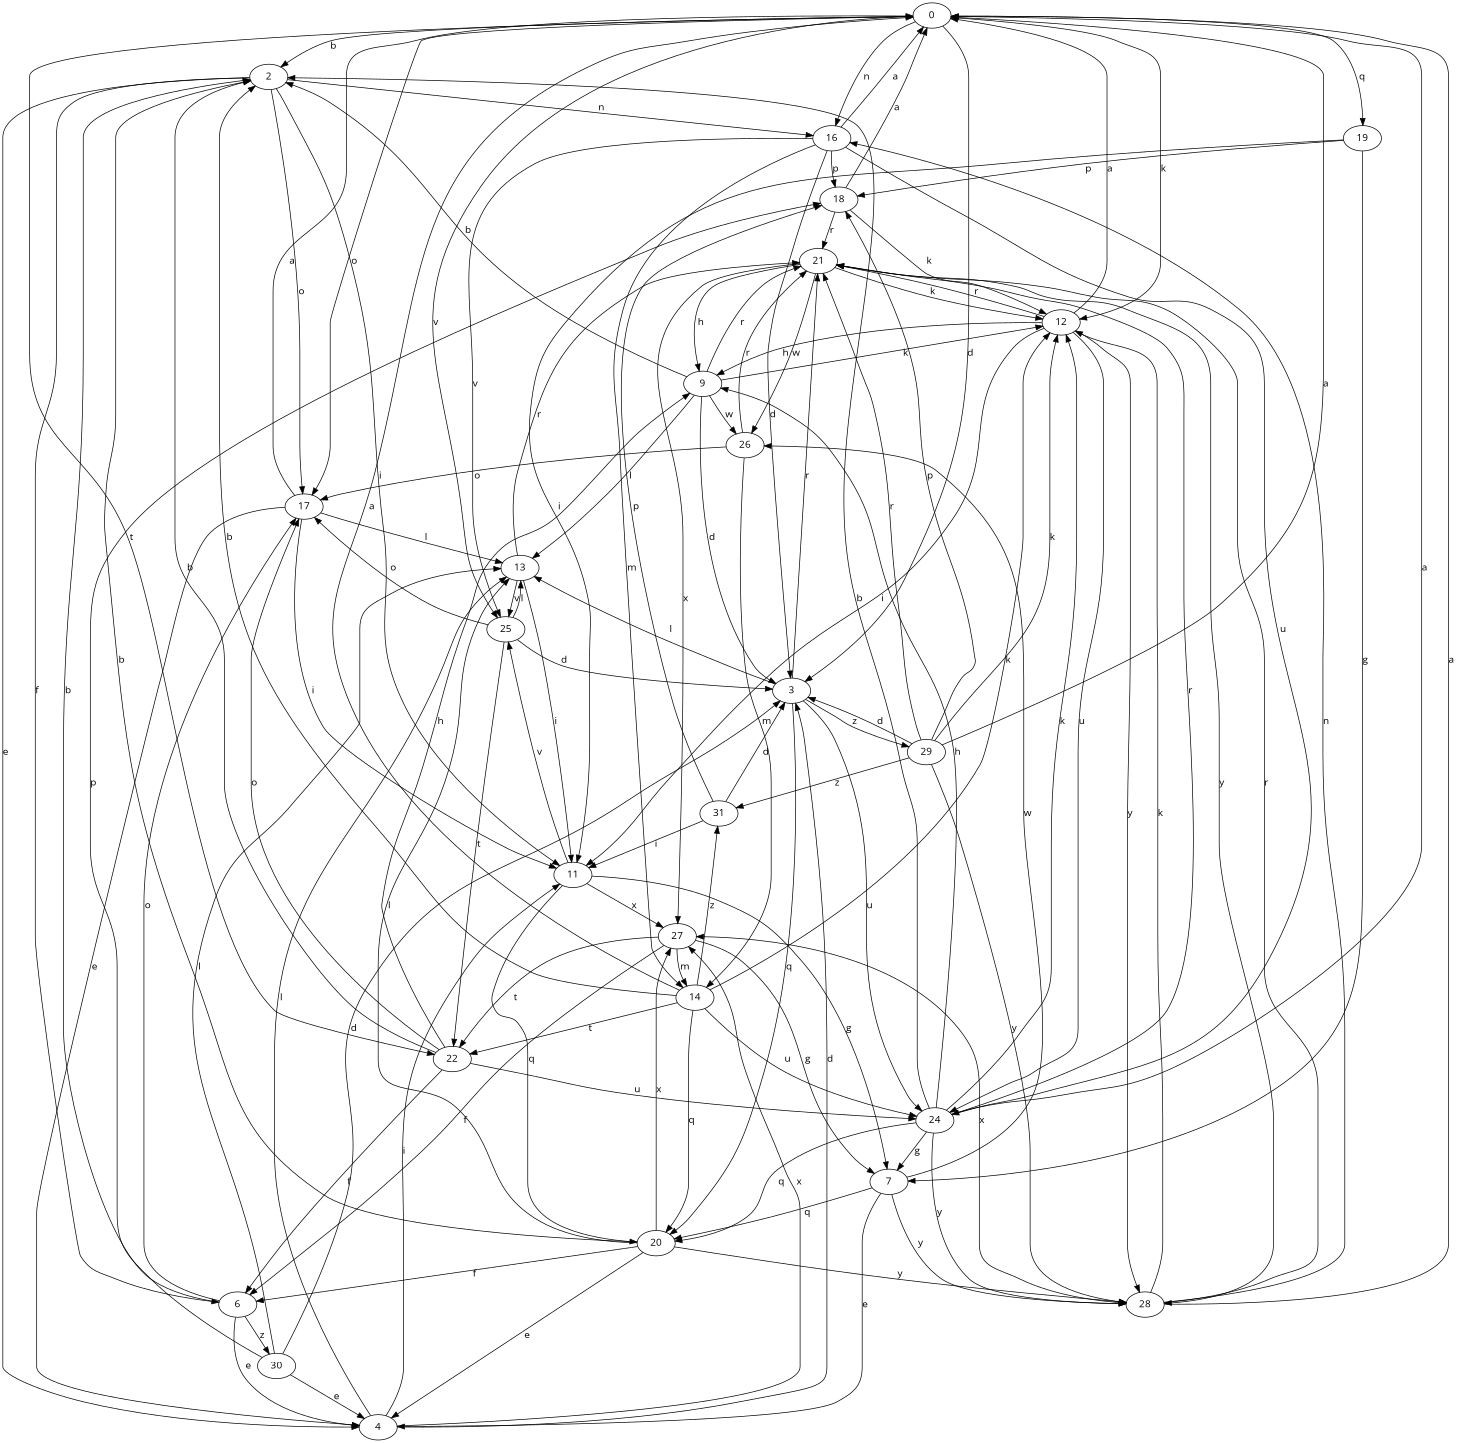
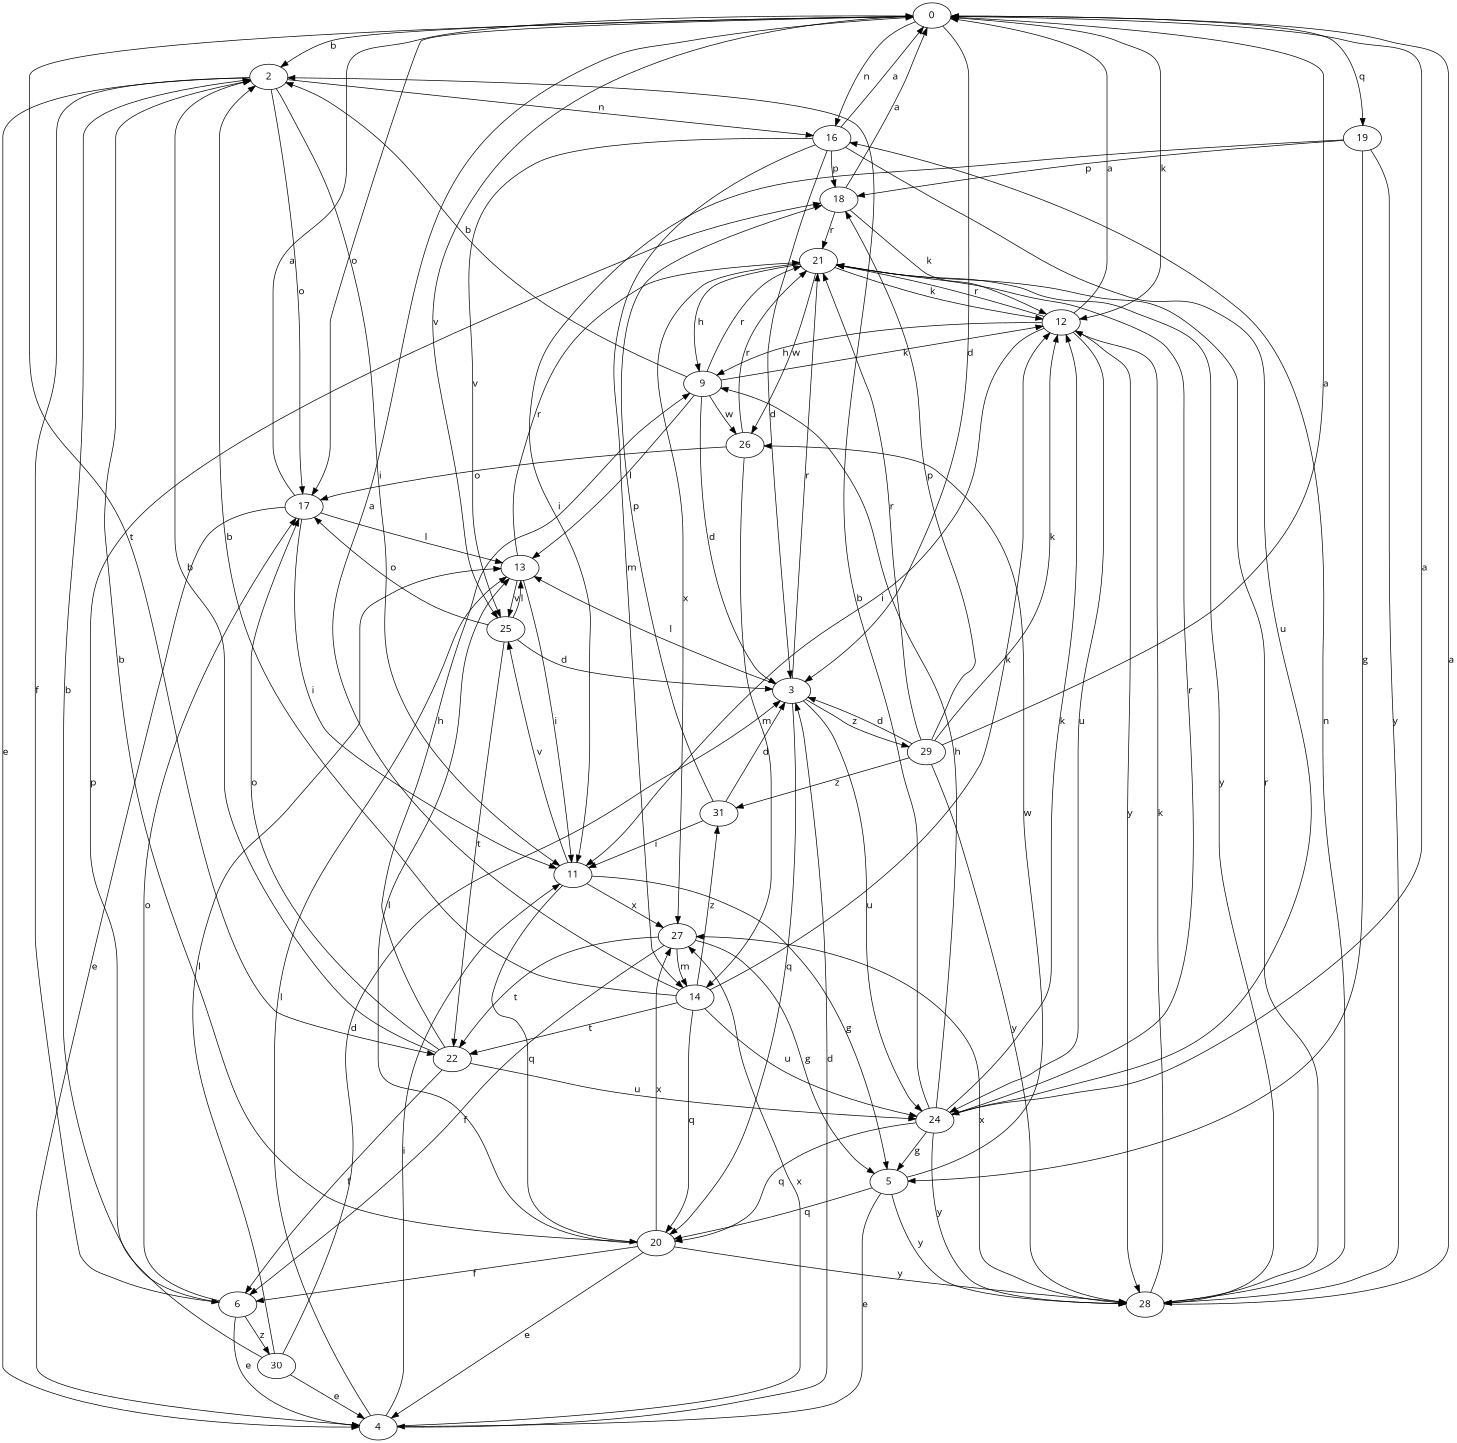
none -> (1397, 818)
(889, 1182) -> (889, 1182)
